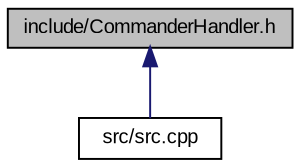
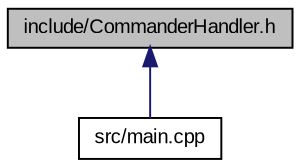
(150, 138) -> (150, 138)
